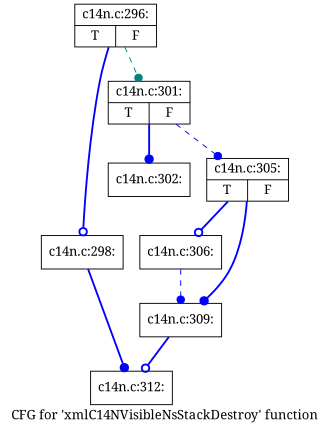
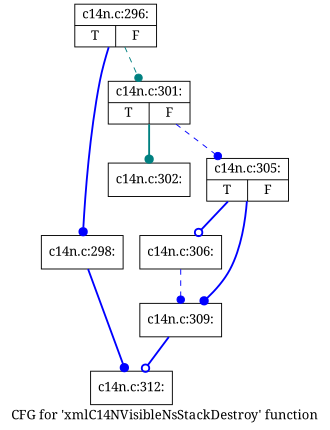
(91, 137) -> (91, 137)
(149, 140) -> (149, 140)
